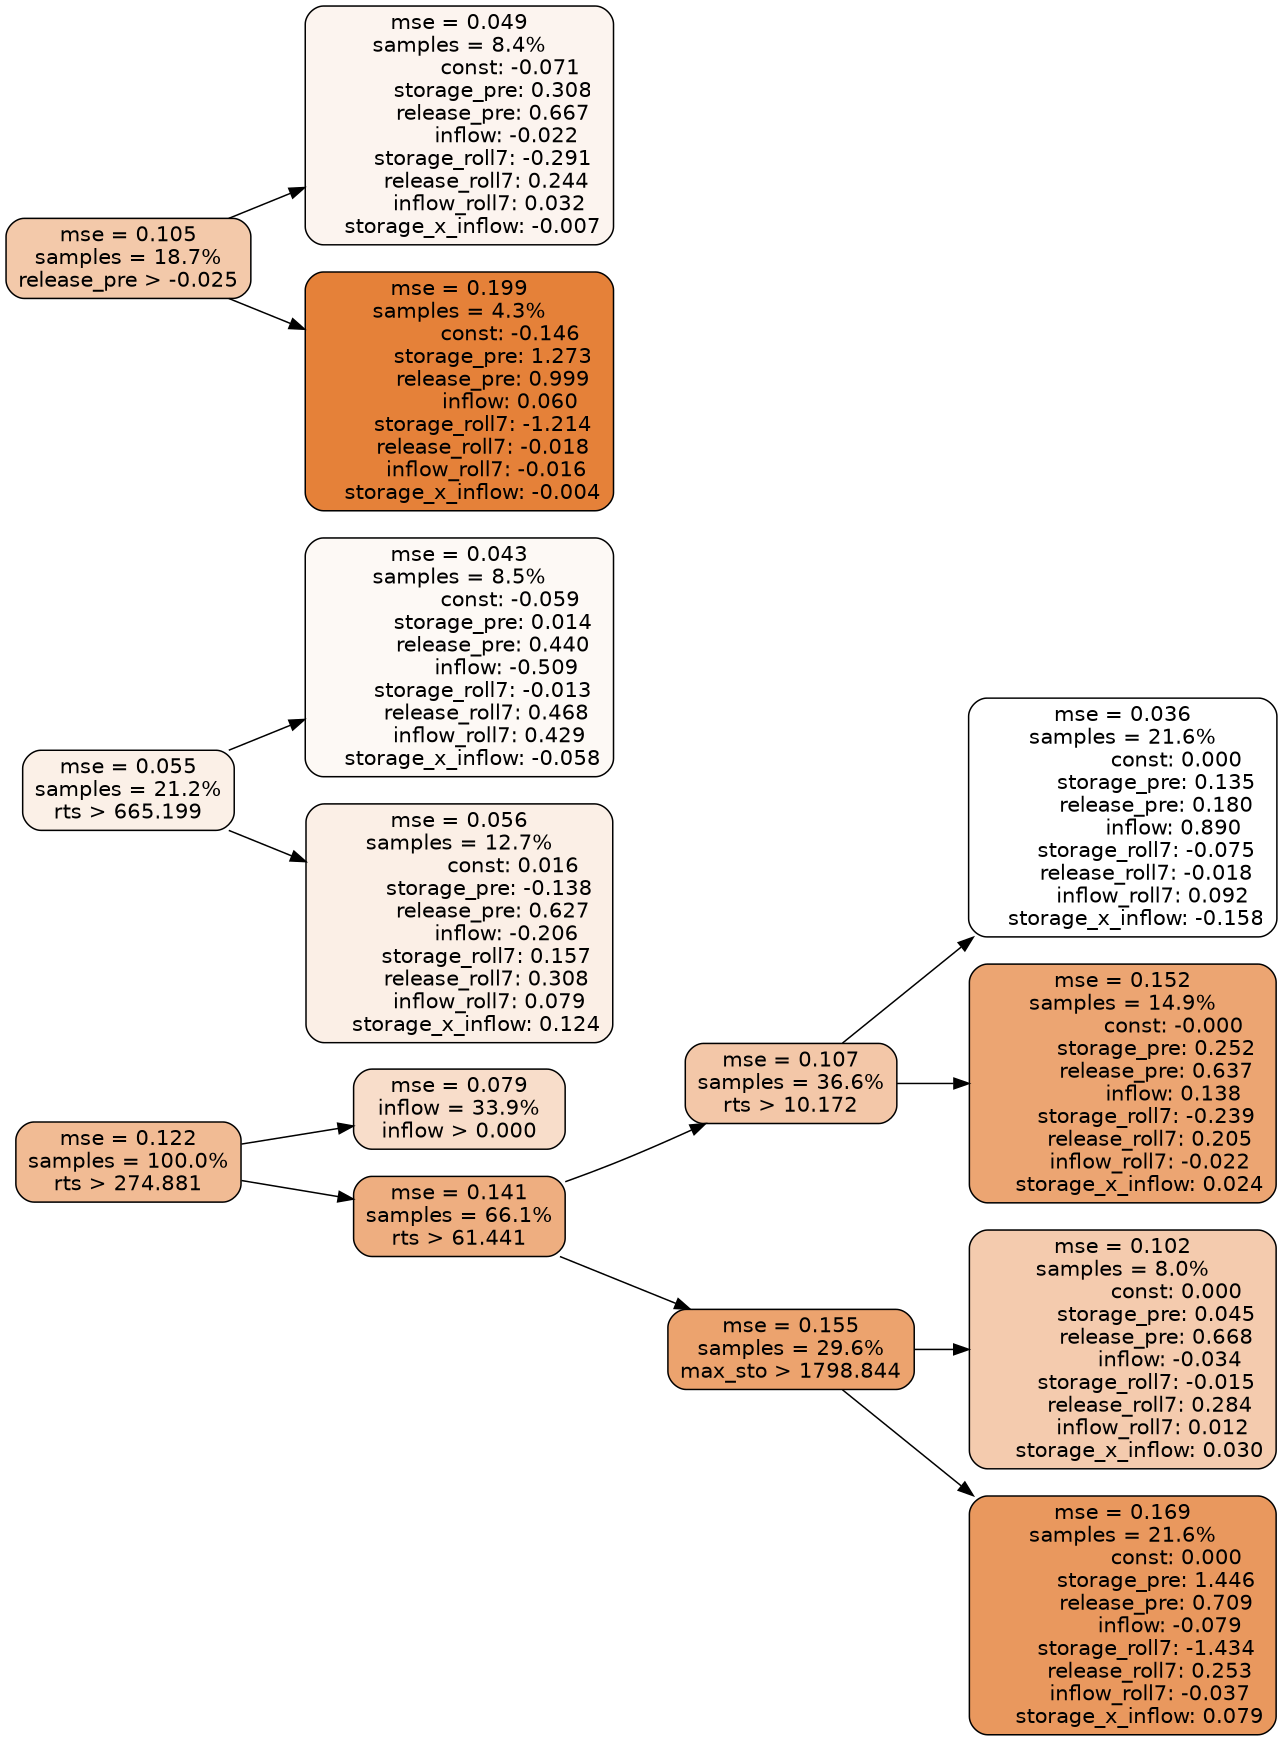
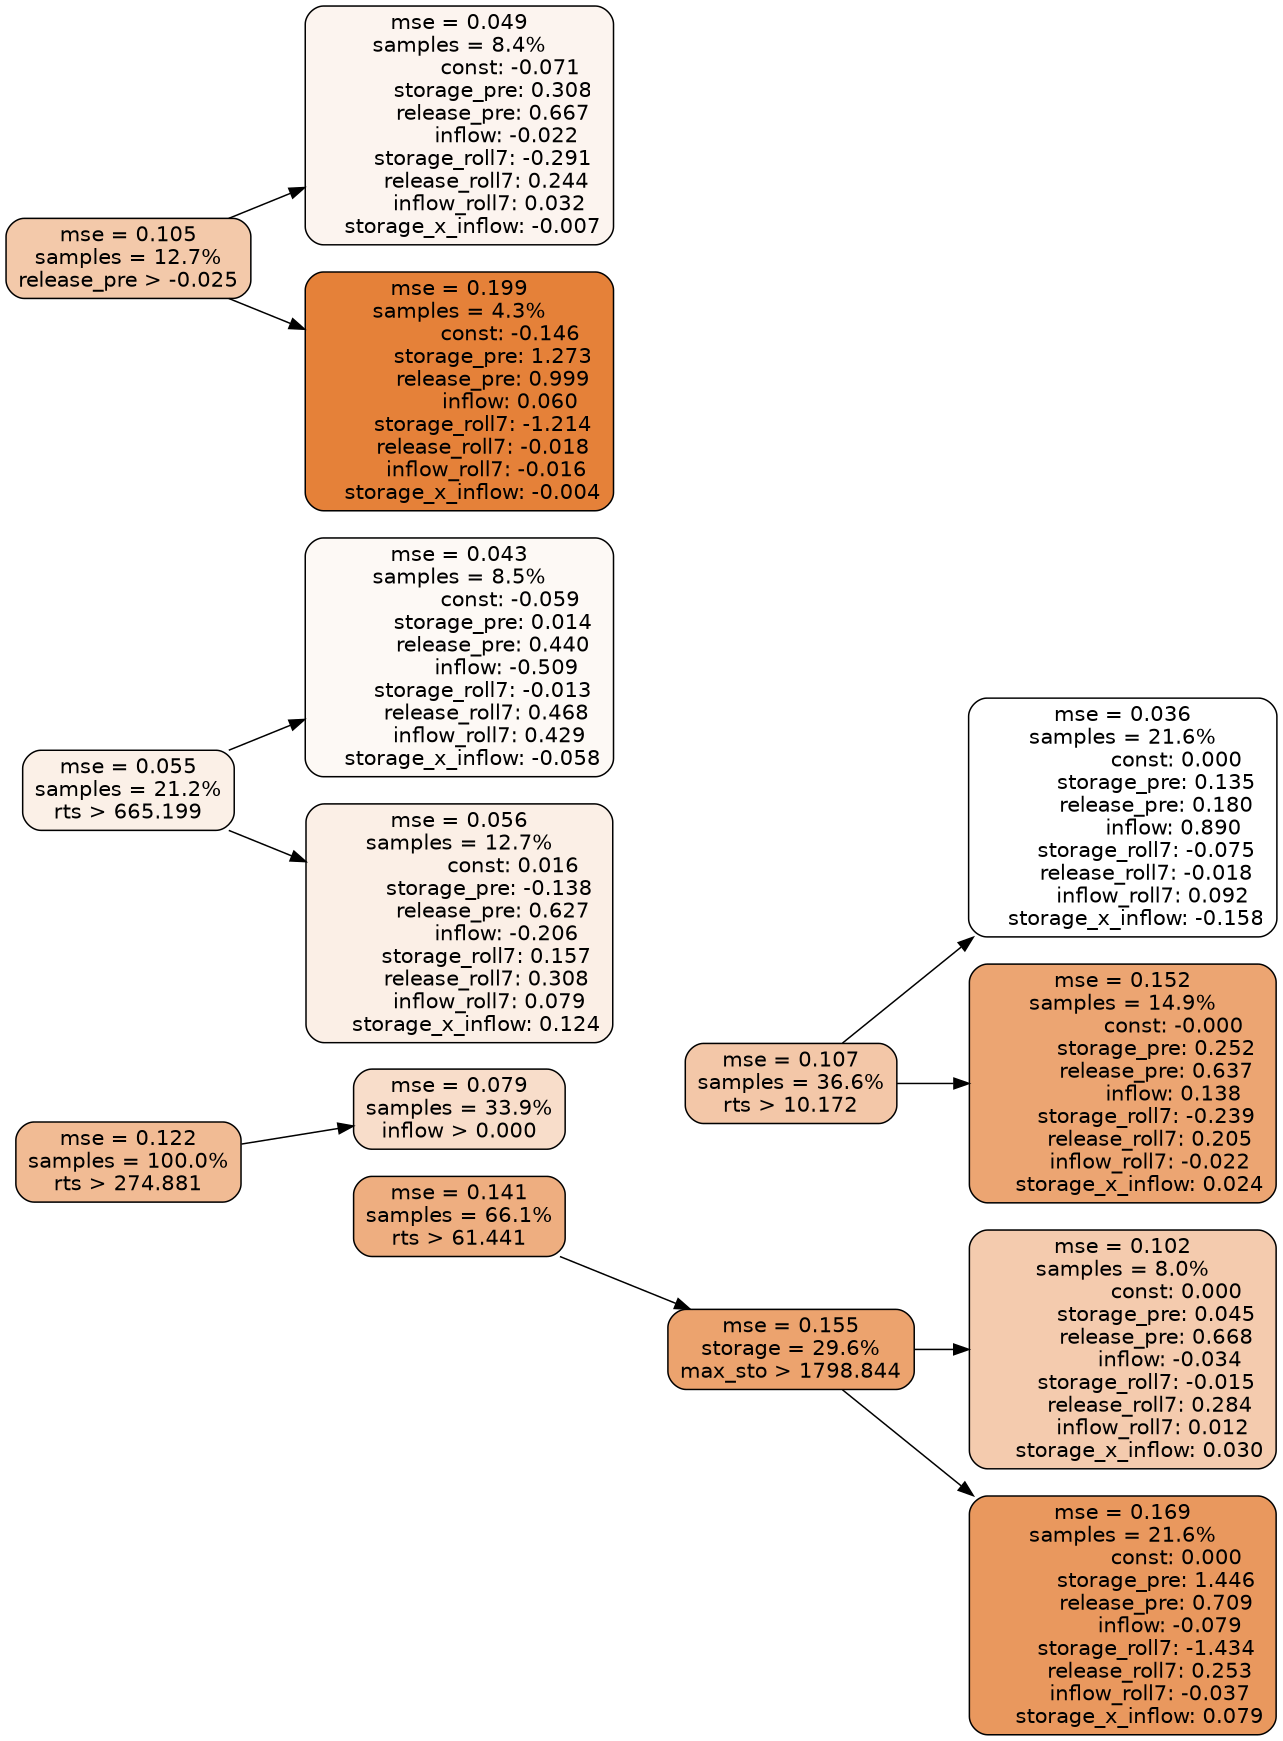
(128, 258) -> (128, 258)
(459, 1109) -> (459, 1109)
(629, 1157) -> none
(290, 1189) -> none
(791, 1349) -> (791, 1349)
